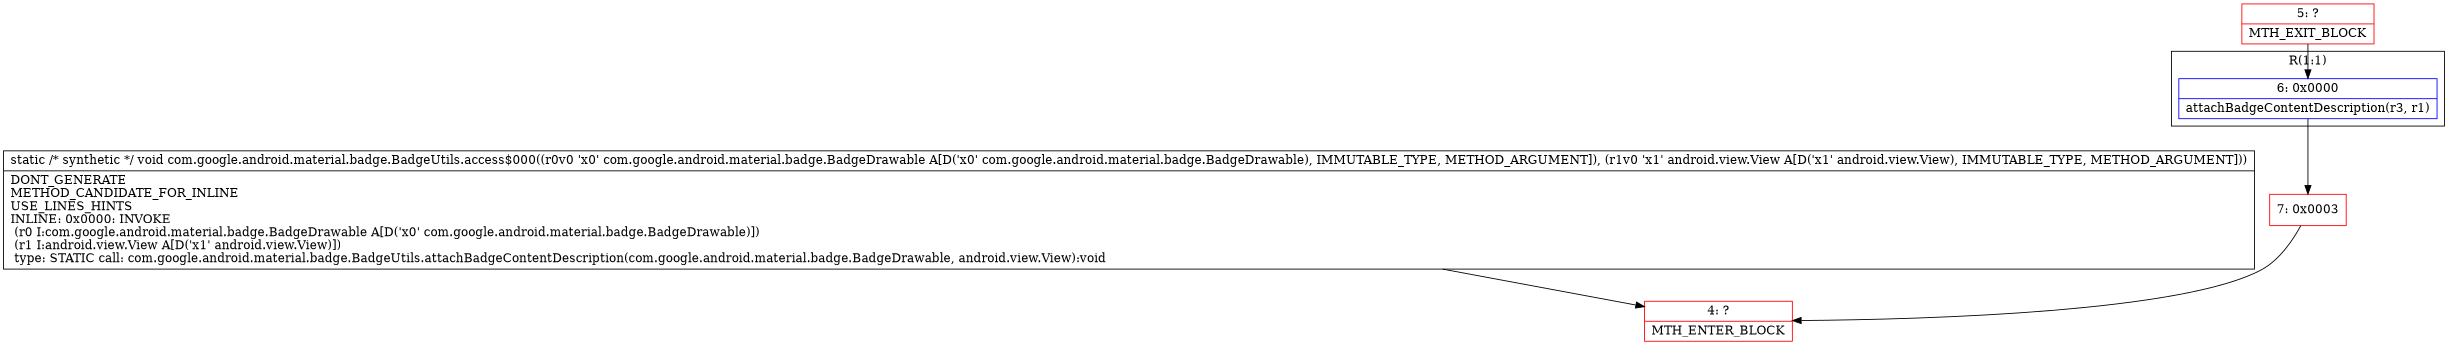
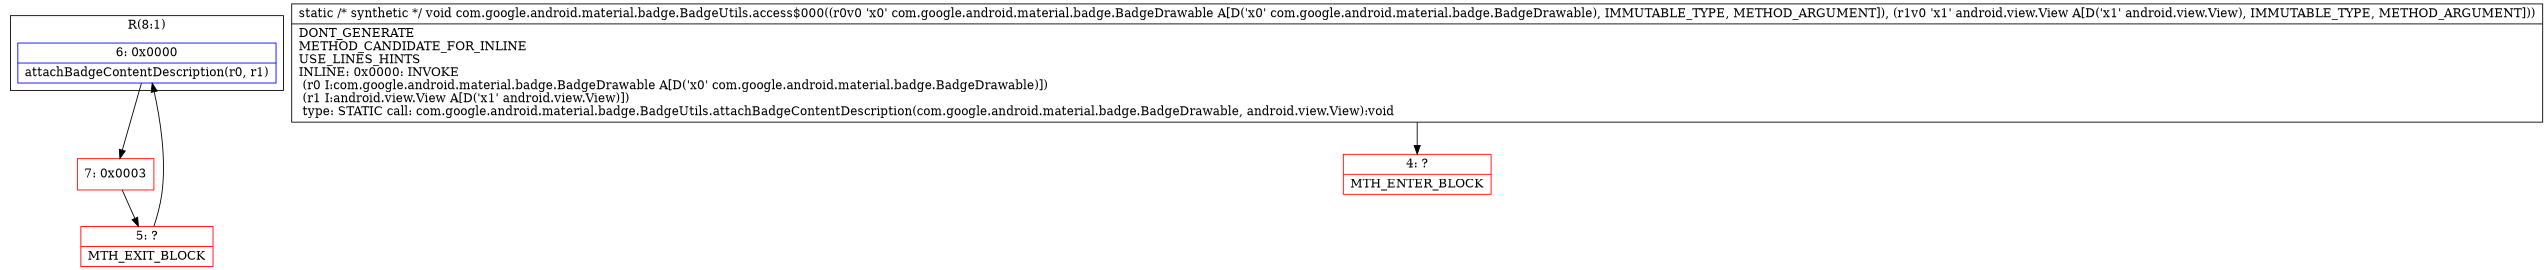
(2308, 61) -> (147, 26)
(2308, 108) -> (147, 73)
(2064, 309) -> (129, 204)
